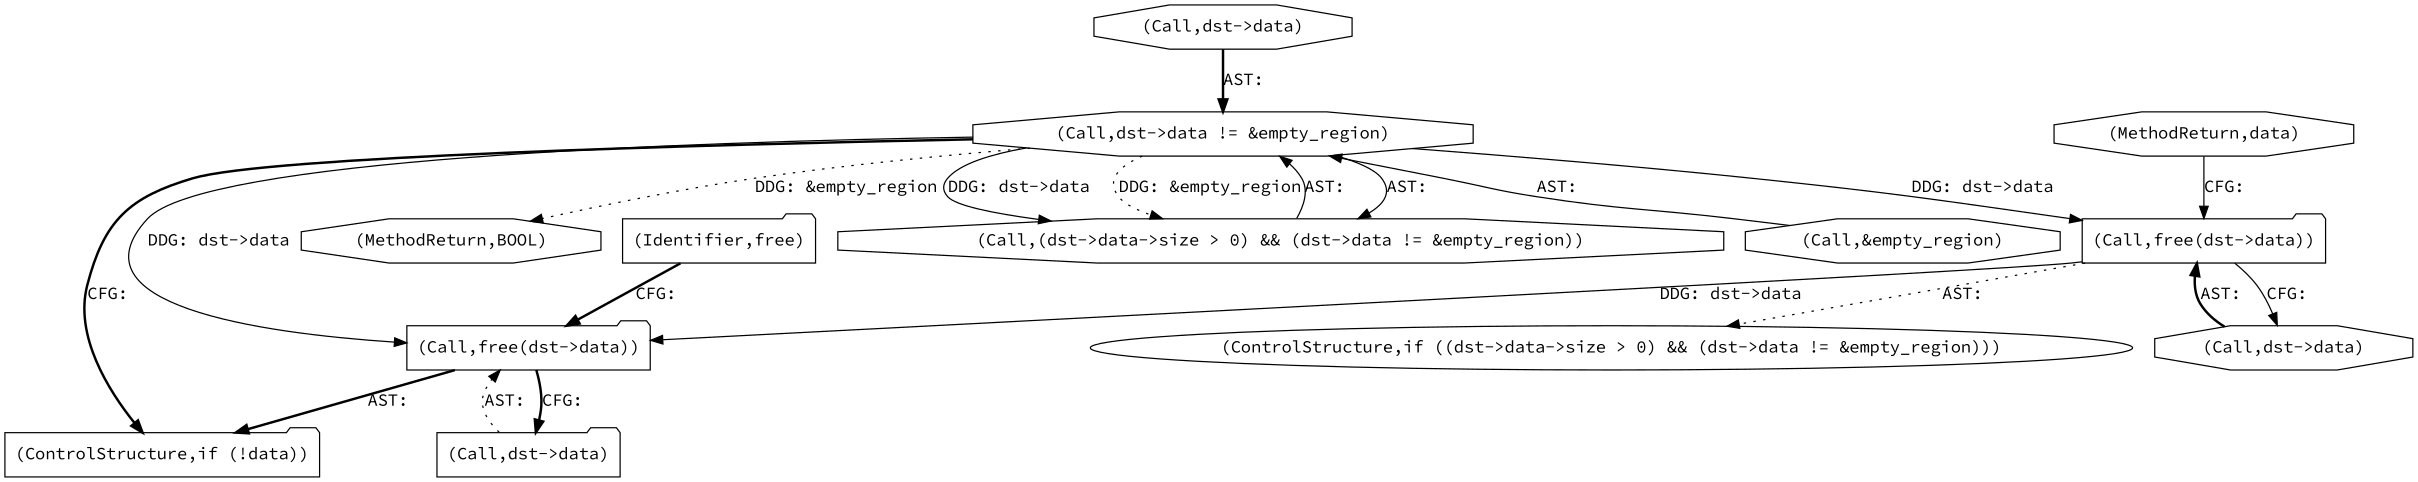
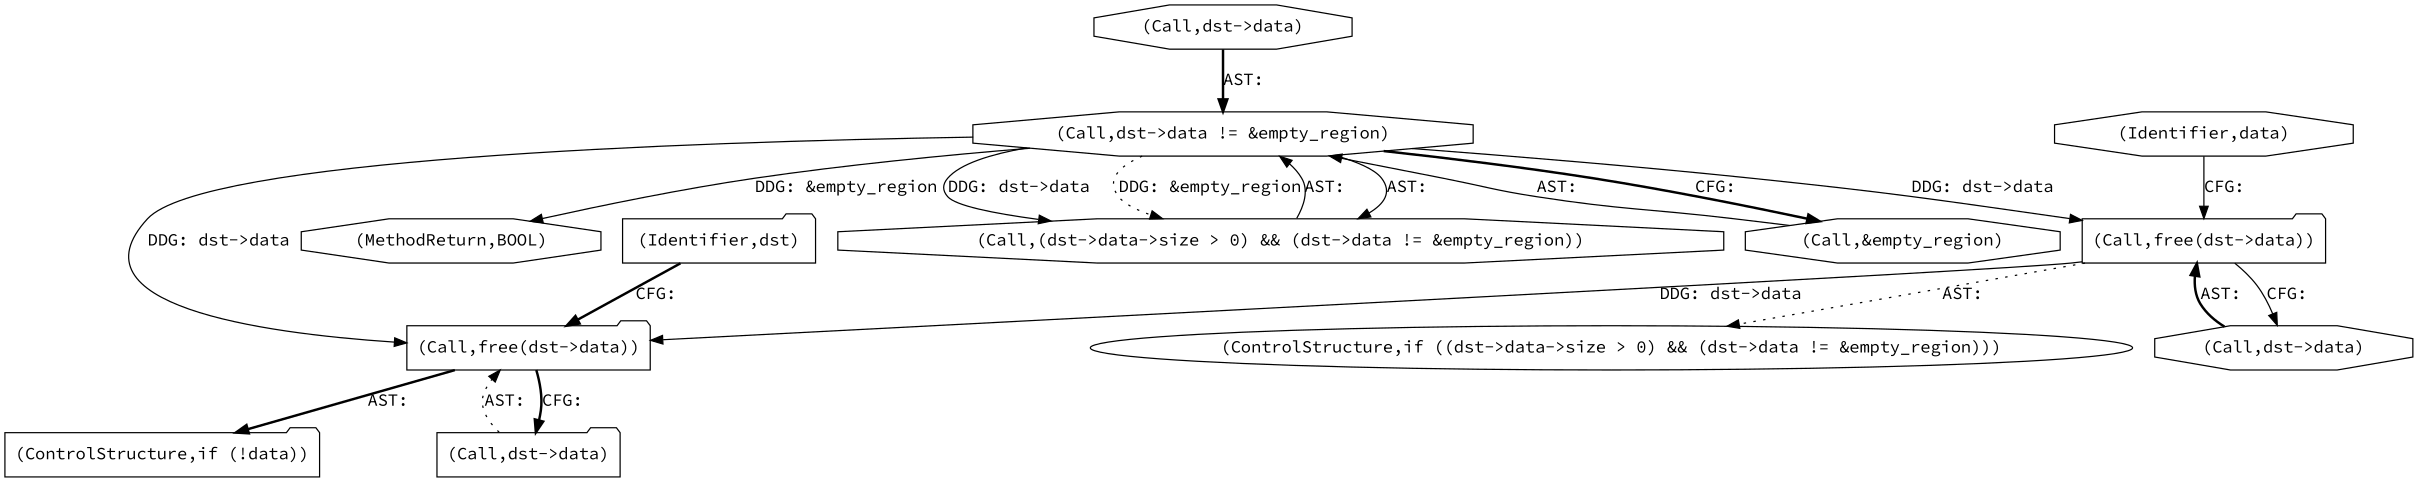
(2204, 134) -> (2204, 134)
(345, 161) -> (1596, 179)
(785, 174) -> (785, 174)
(719, 241) -> (719, 241)
